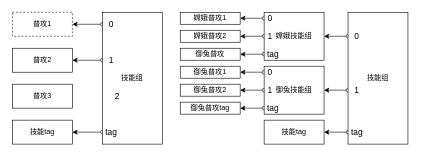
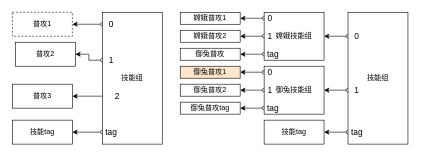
(42, 60) -> (45, 54)
(210, 72) -> (210, 72)
none -> (77, 96)
